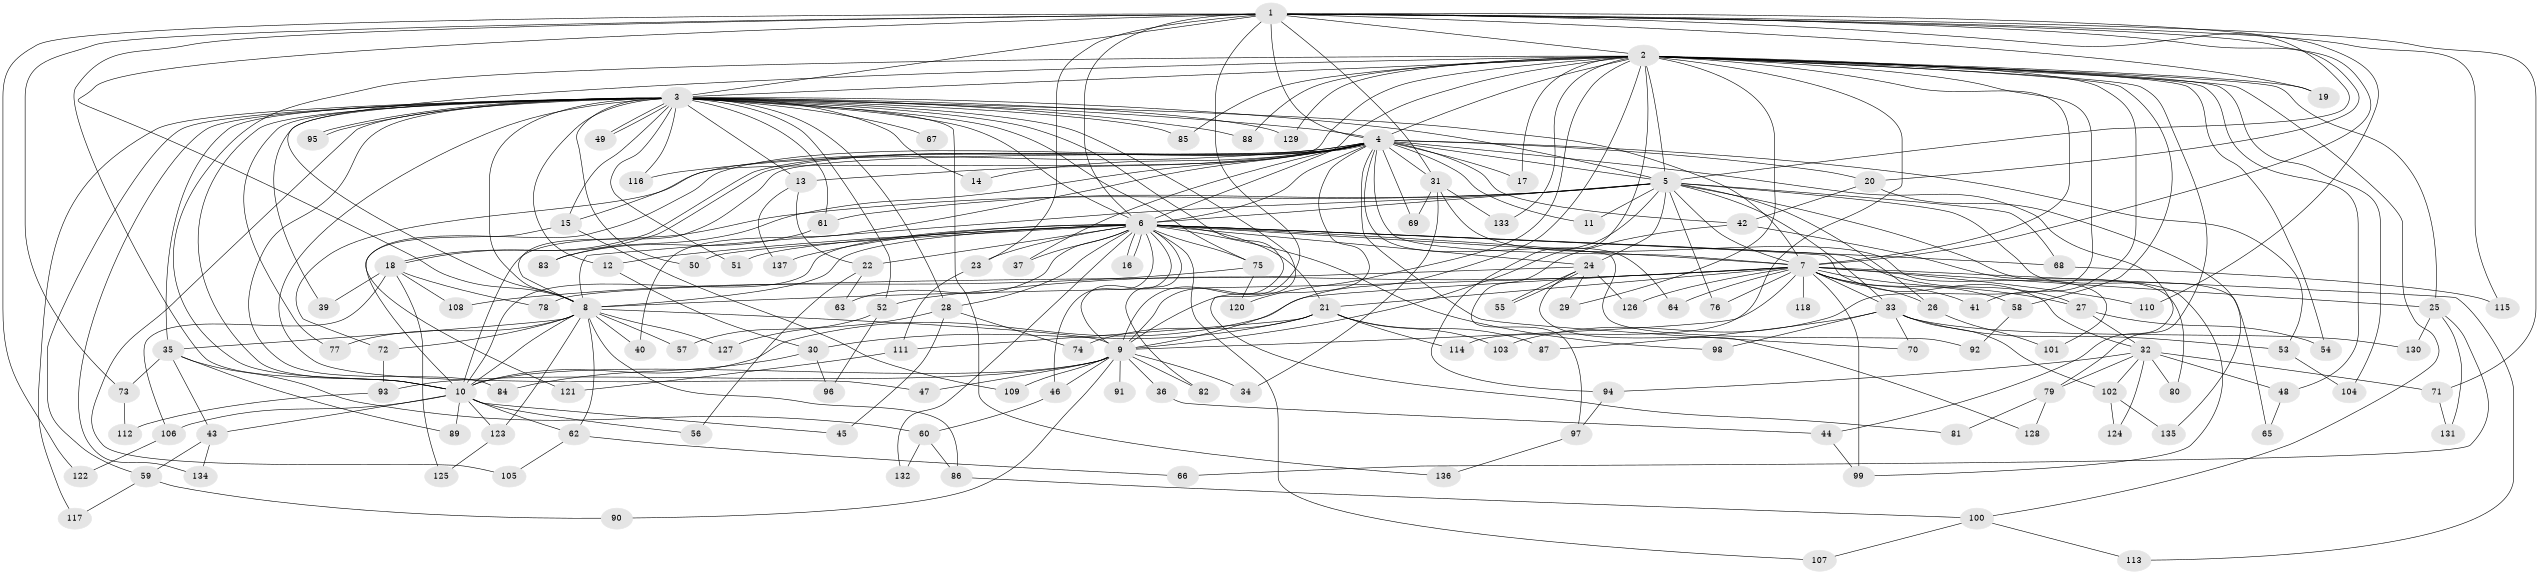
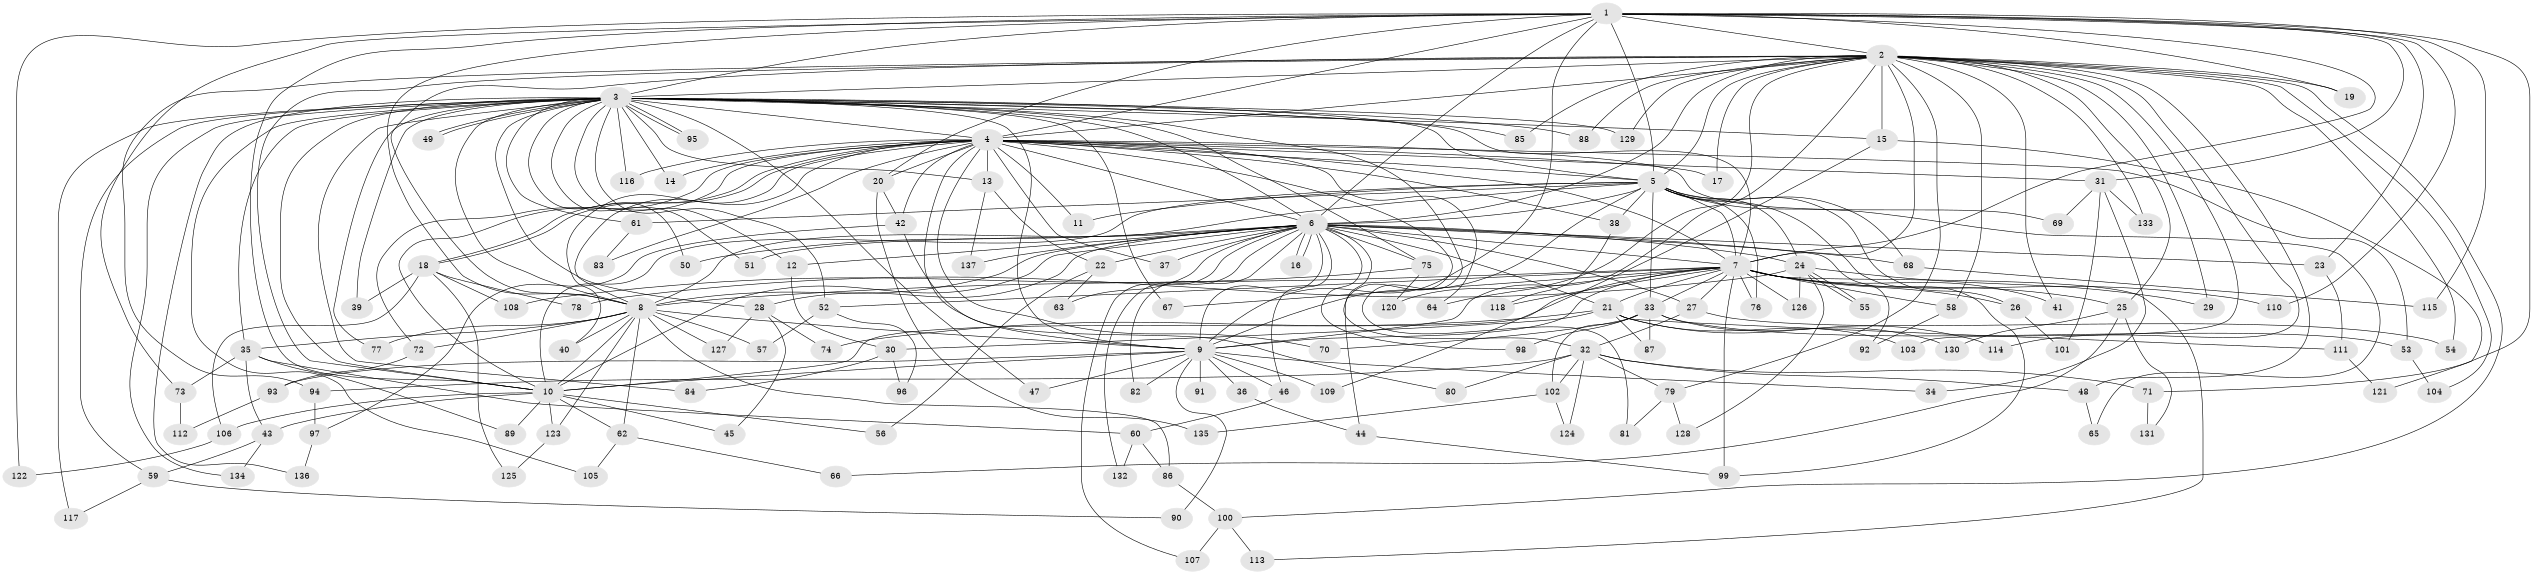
none -> (1615, 224)
none -> (1492, 284)
